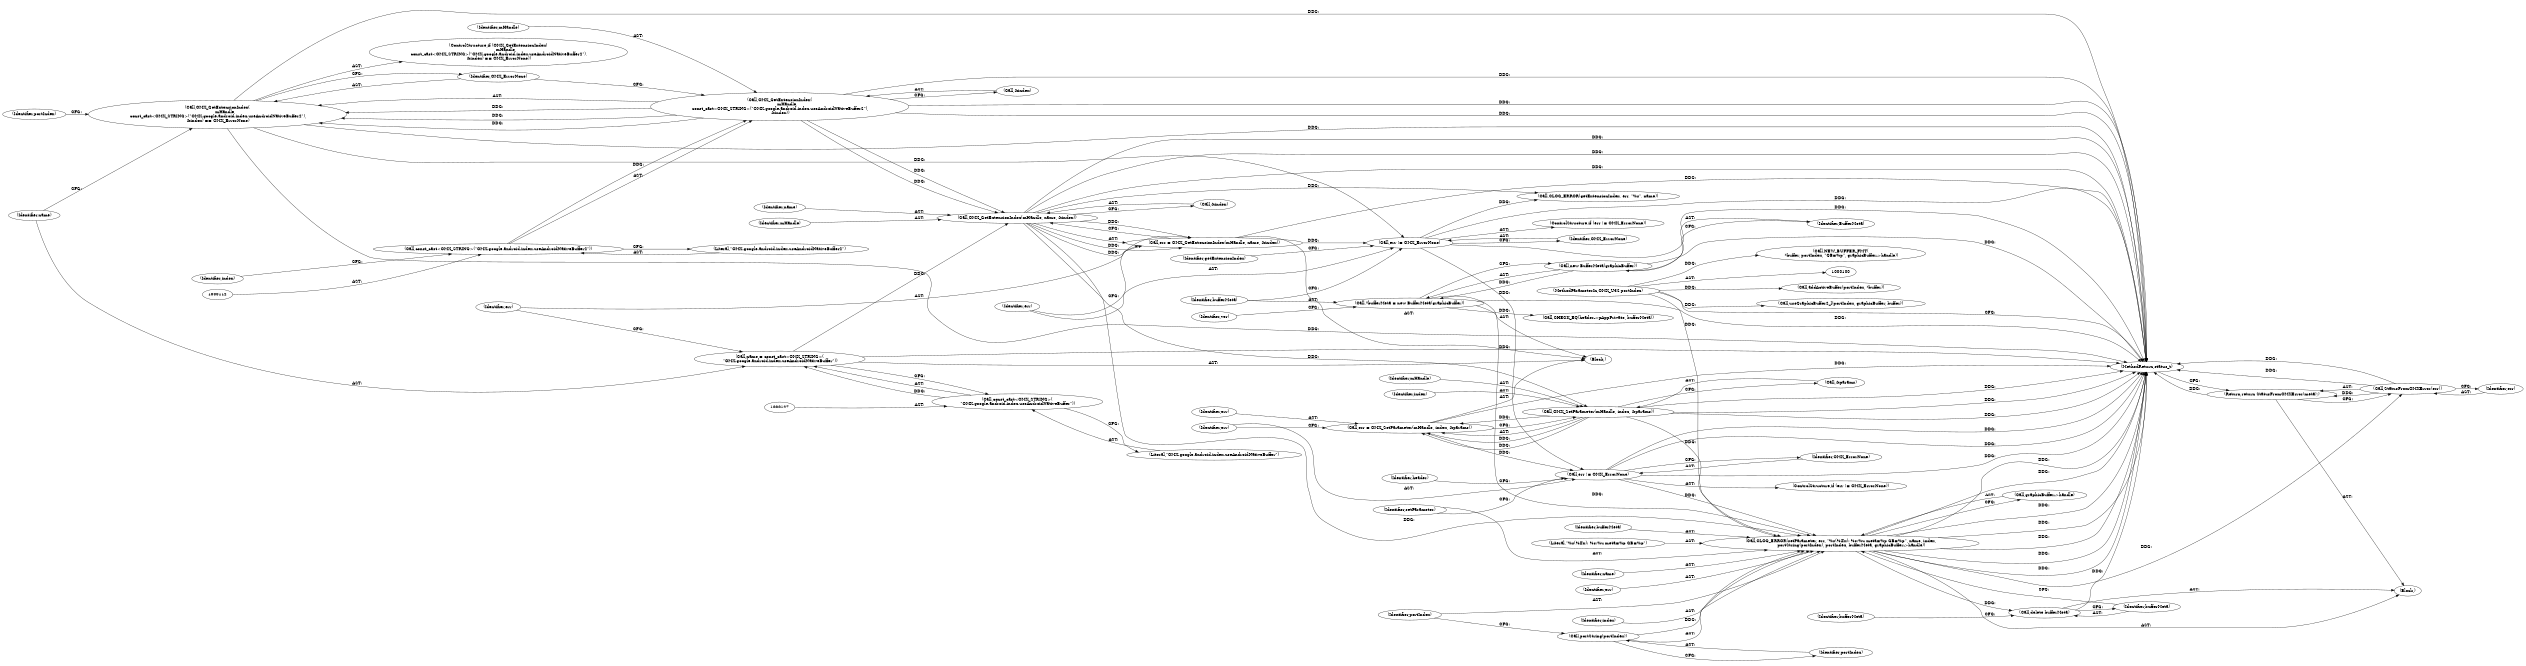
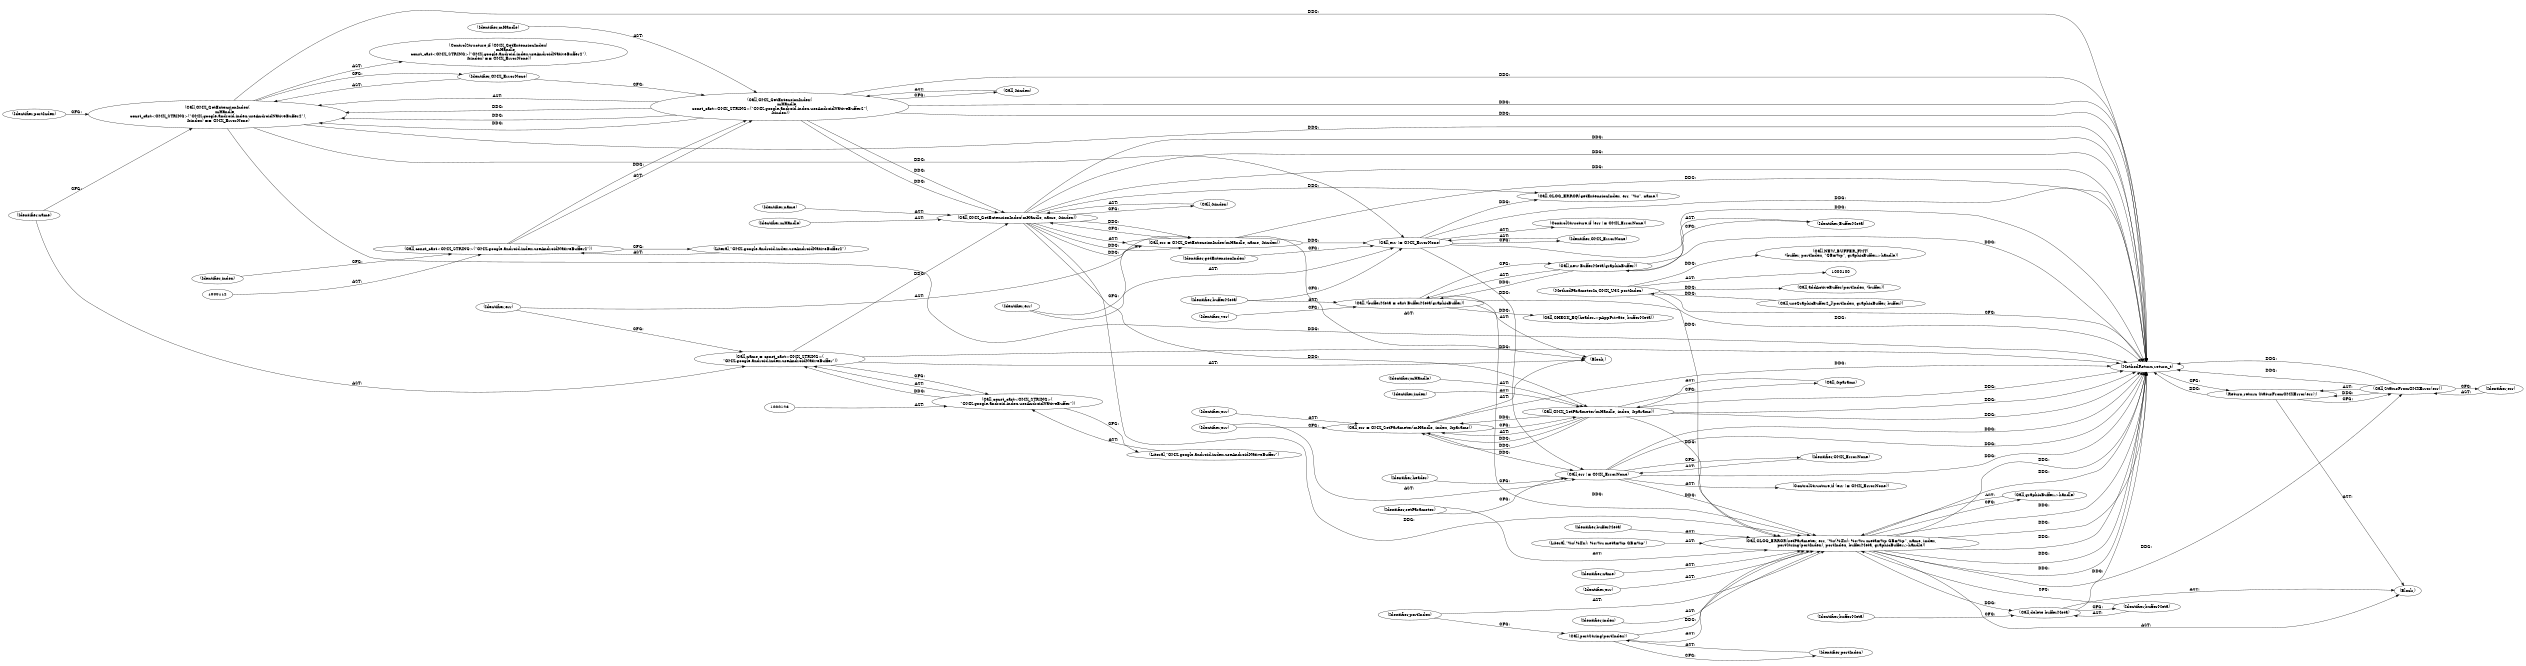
(1410, 303) -> (1410, 303)
(1707, 307) -> (1715, 297)
(2147, 367) -> (2147, 367)
(2272, 394) -> (2272, 394)
(780, 407) -> (780, 407)
